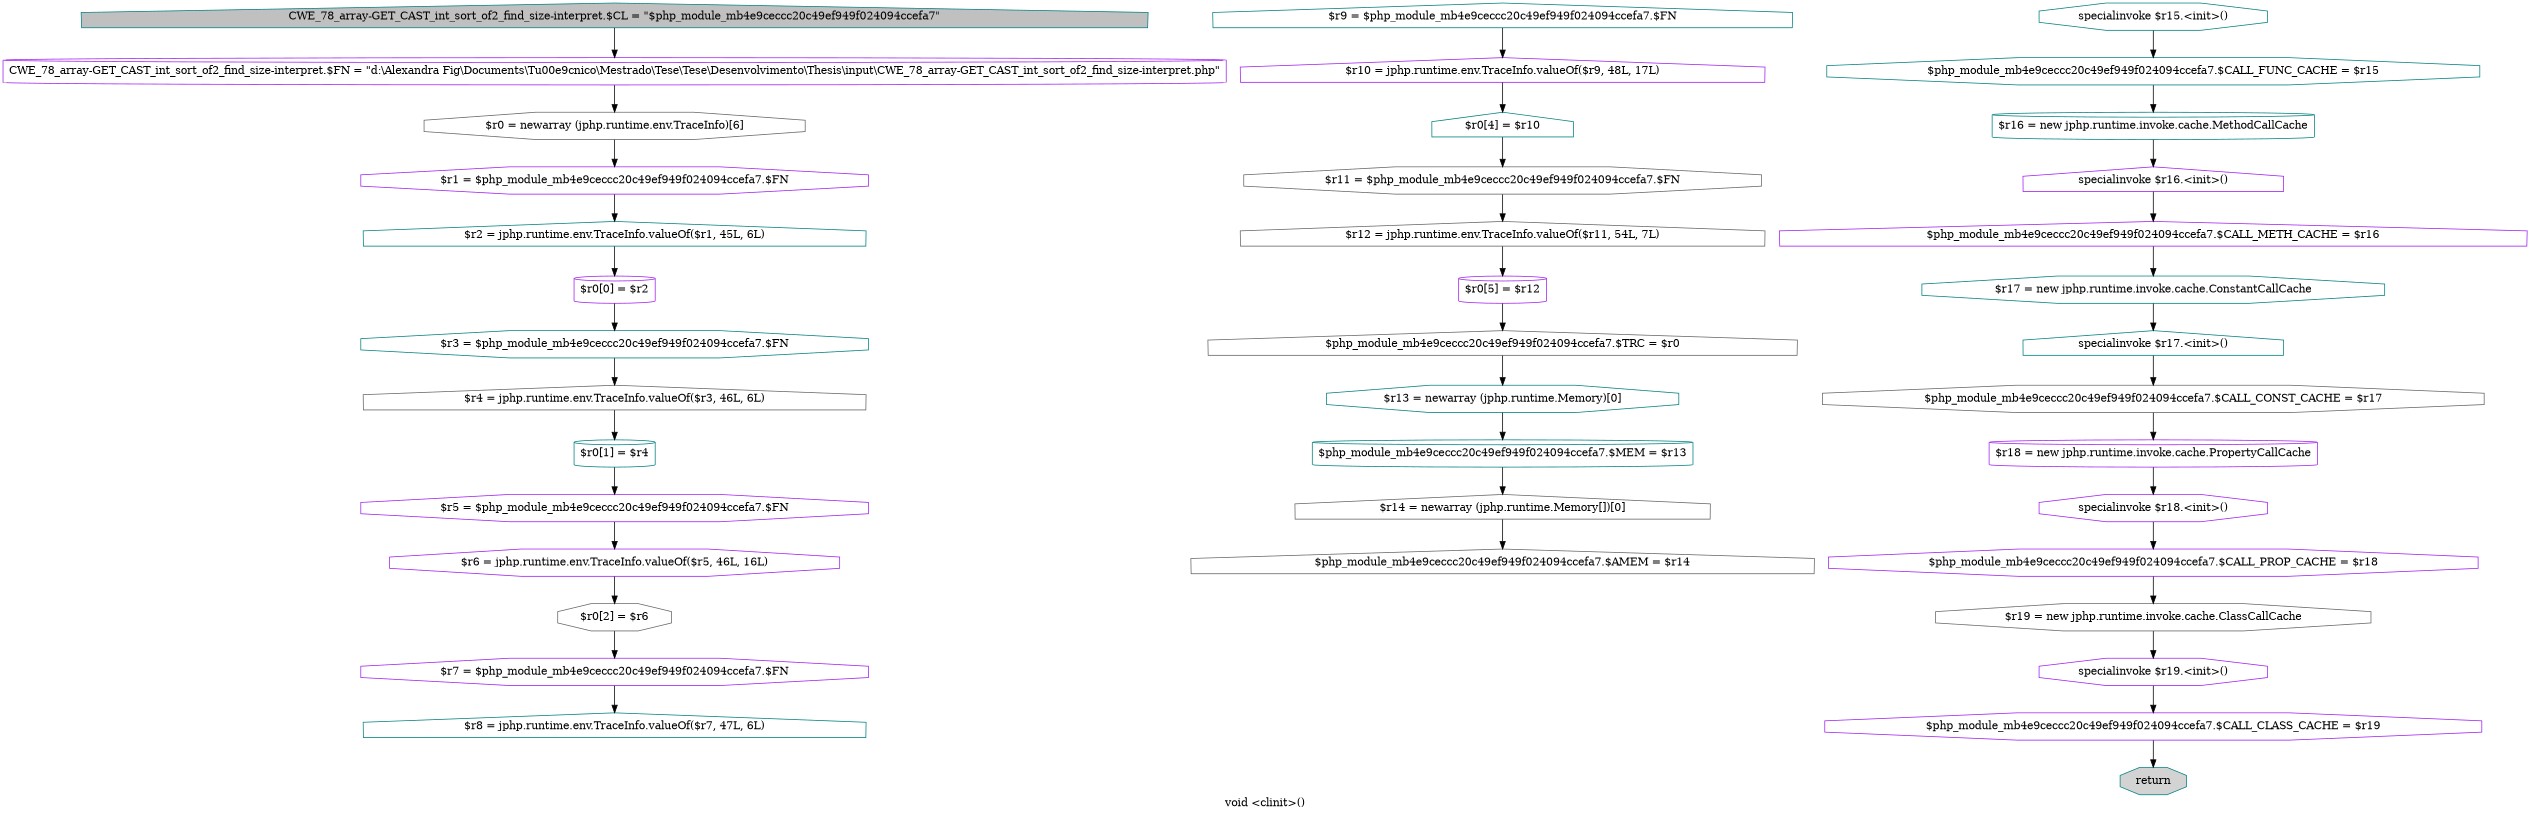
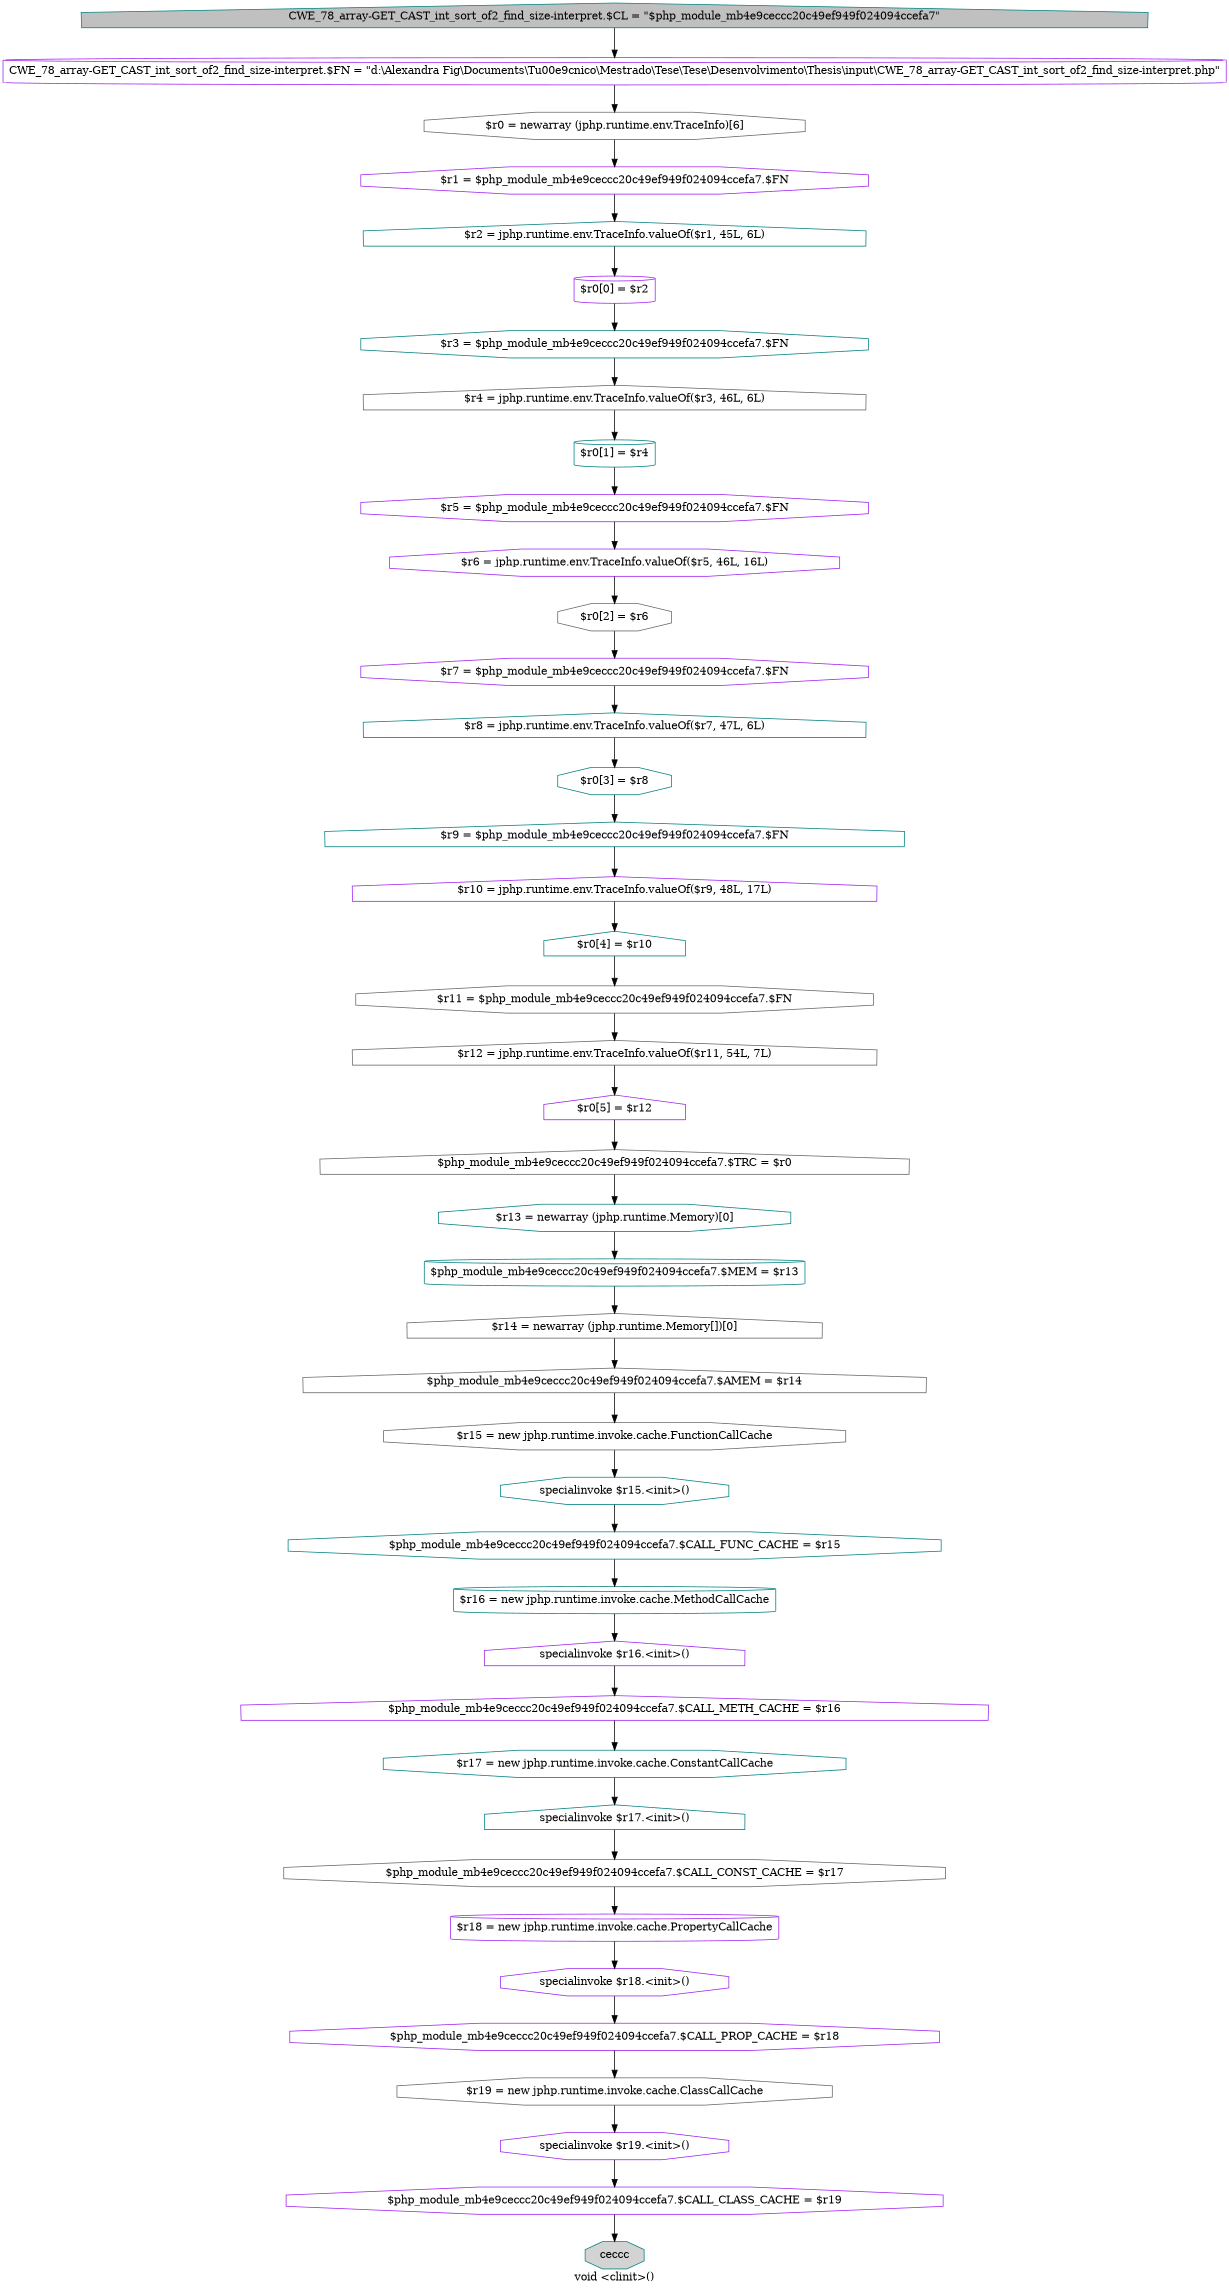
(1503, 290) -> (615, 1109)
none -> (615, 781)
(2153, 781) -> (615, 2255)
none -> (615, 1436)
